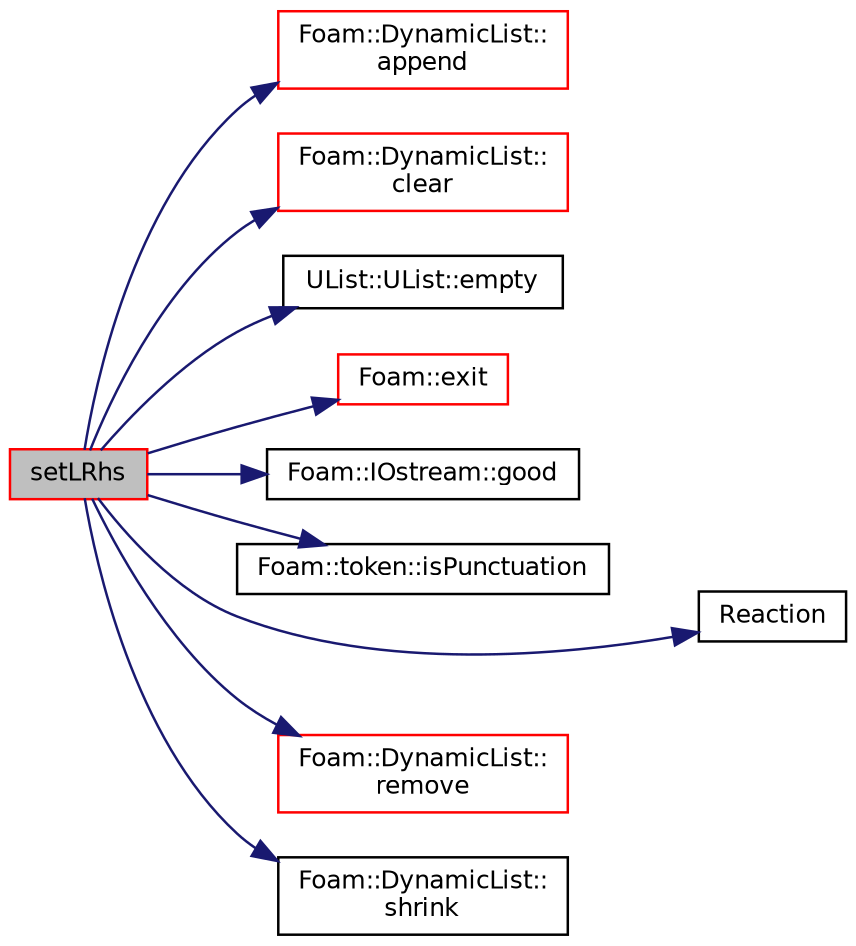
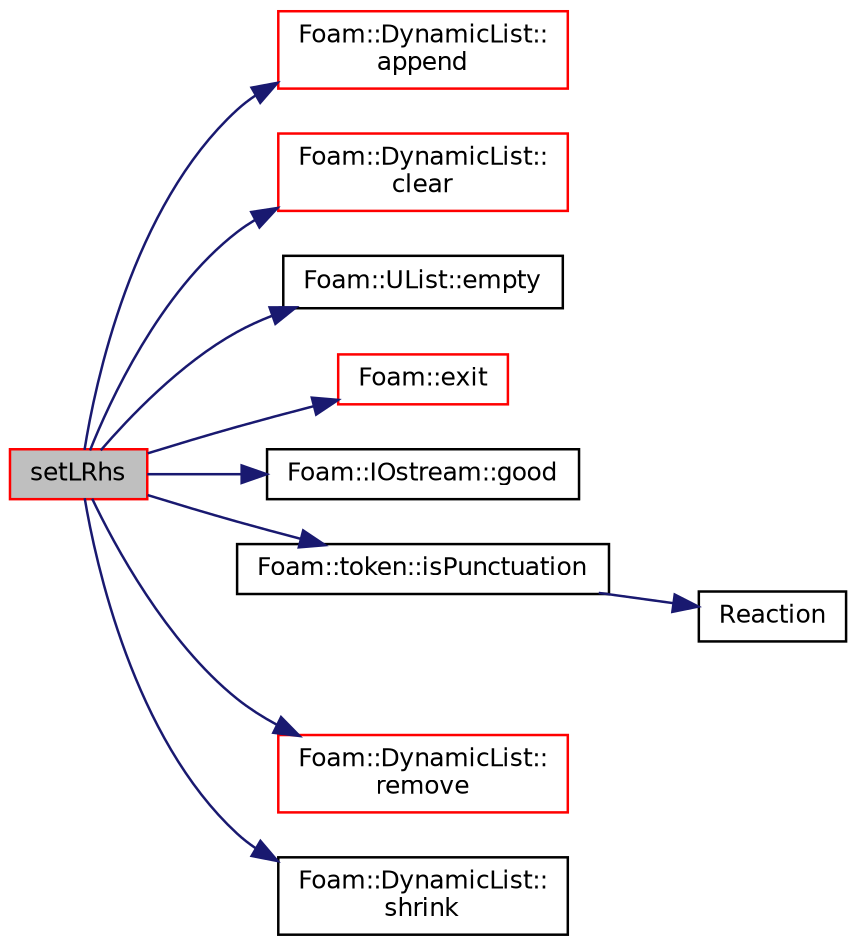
(423, 282) -> (423, 282)
(361, 647) -> (636, 598)
